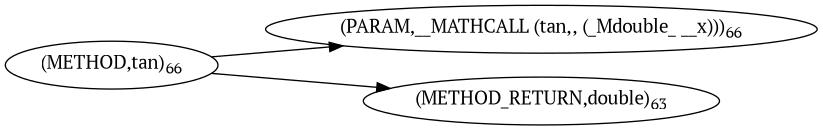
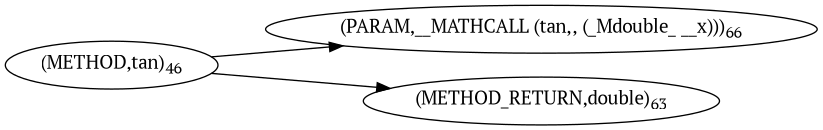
(174, 63) -> (174, 63)
